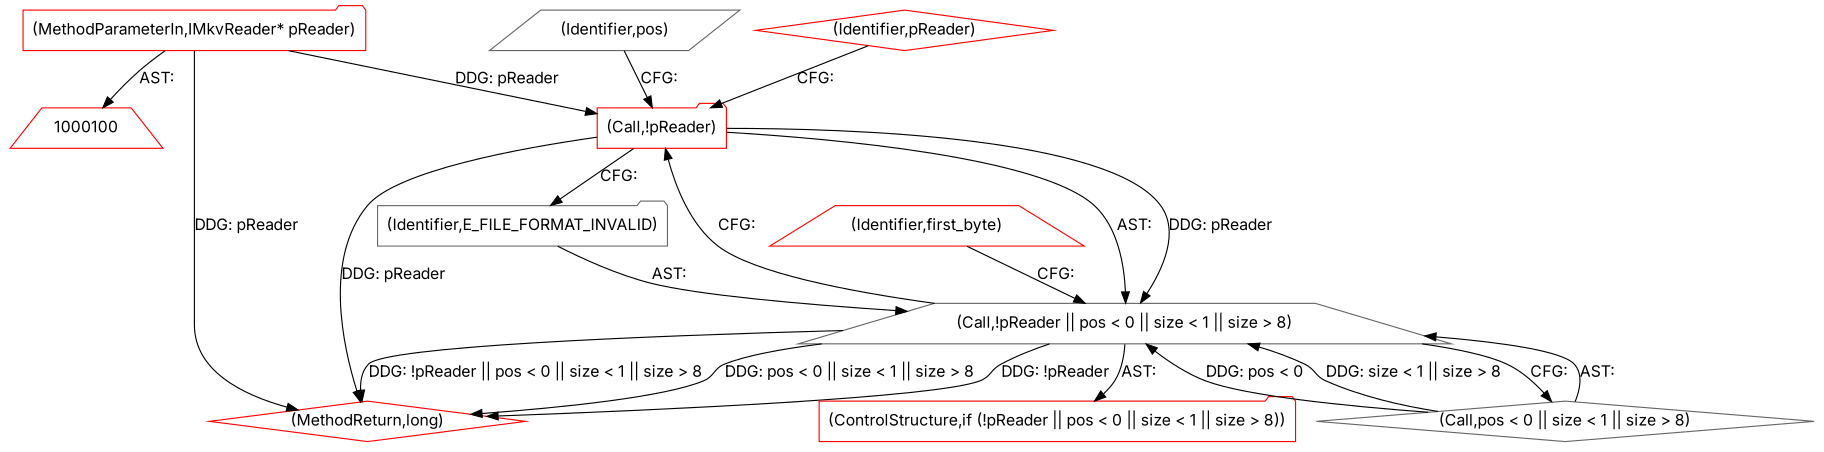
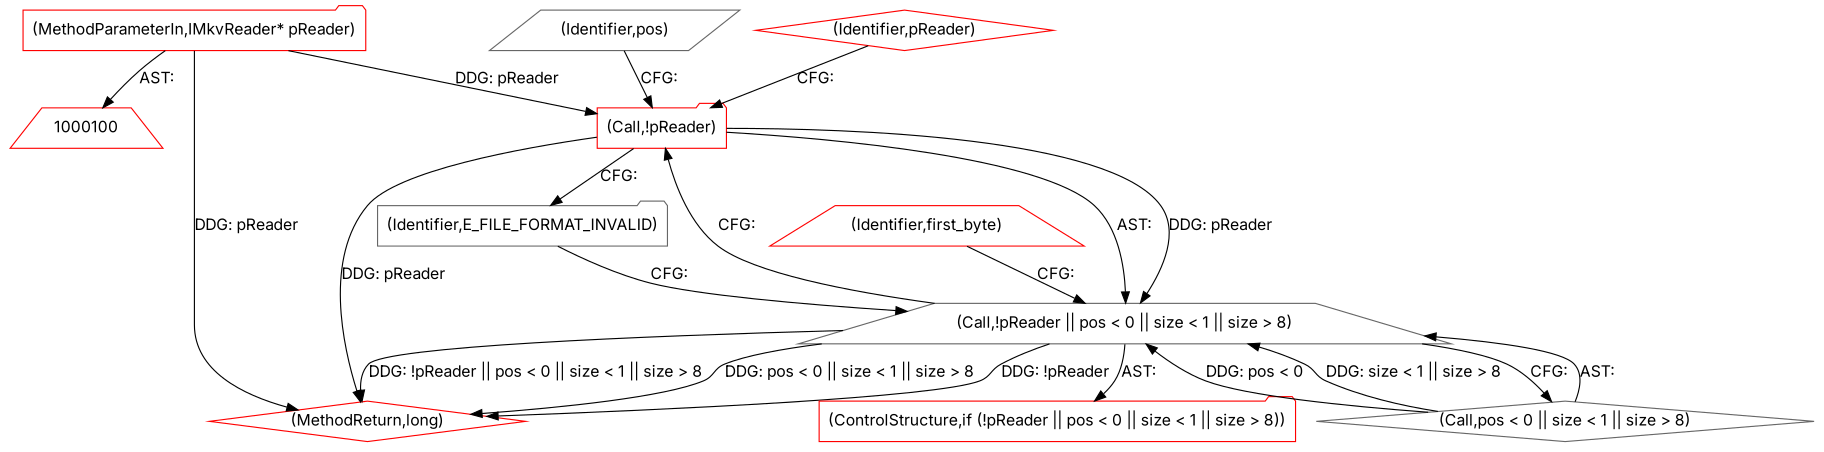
(671, 275) -> (671, 275)
